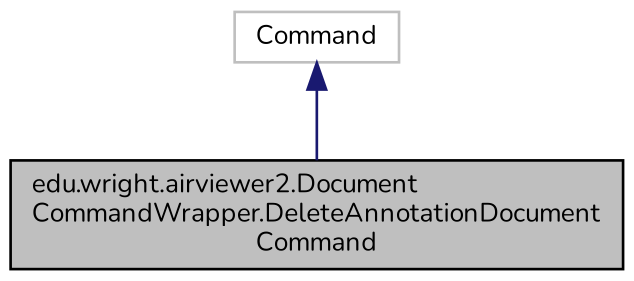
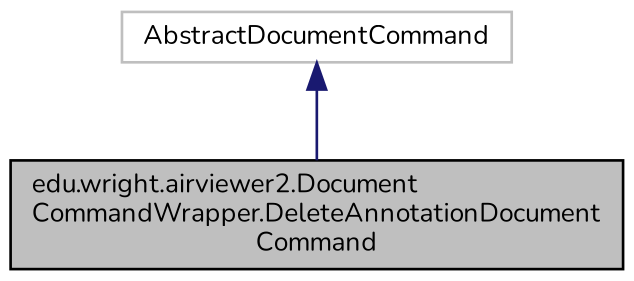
(317, 37) -> (317, 37)
